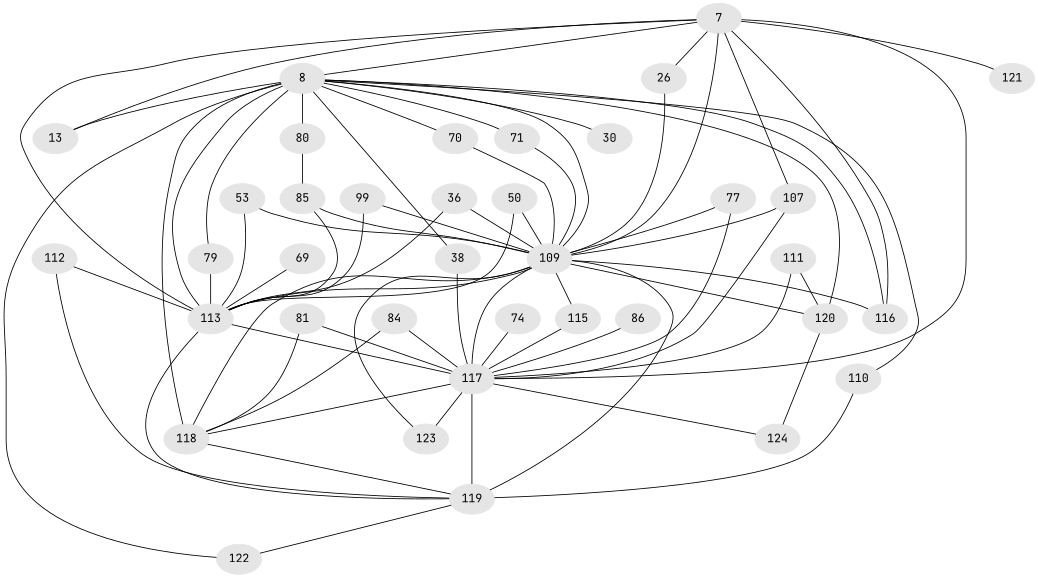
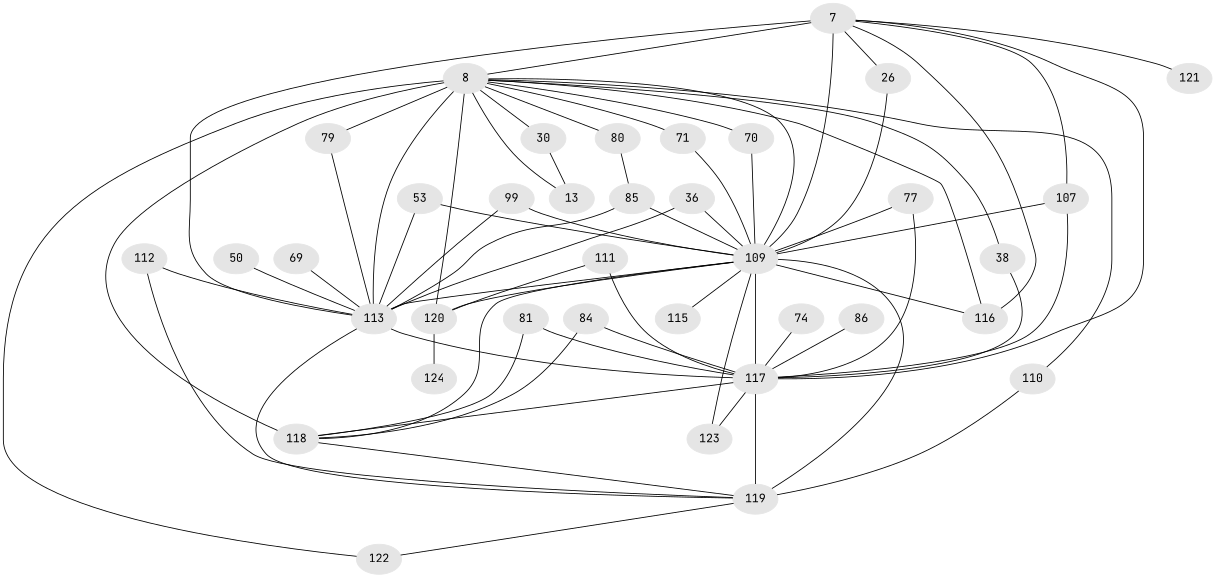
(379, 45) -> (558, 168)
(532, 229) -> none
(525, 349) -> none
(625, 409) -> none
